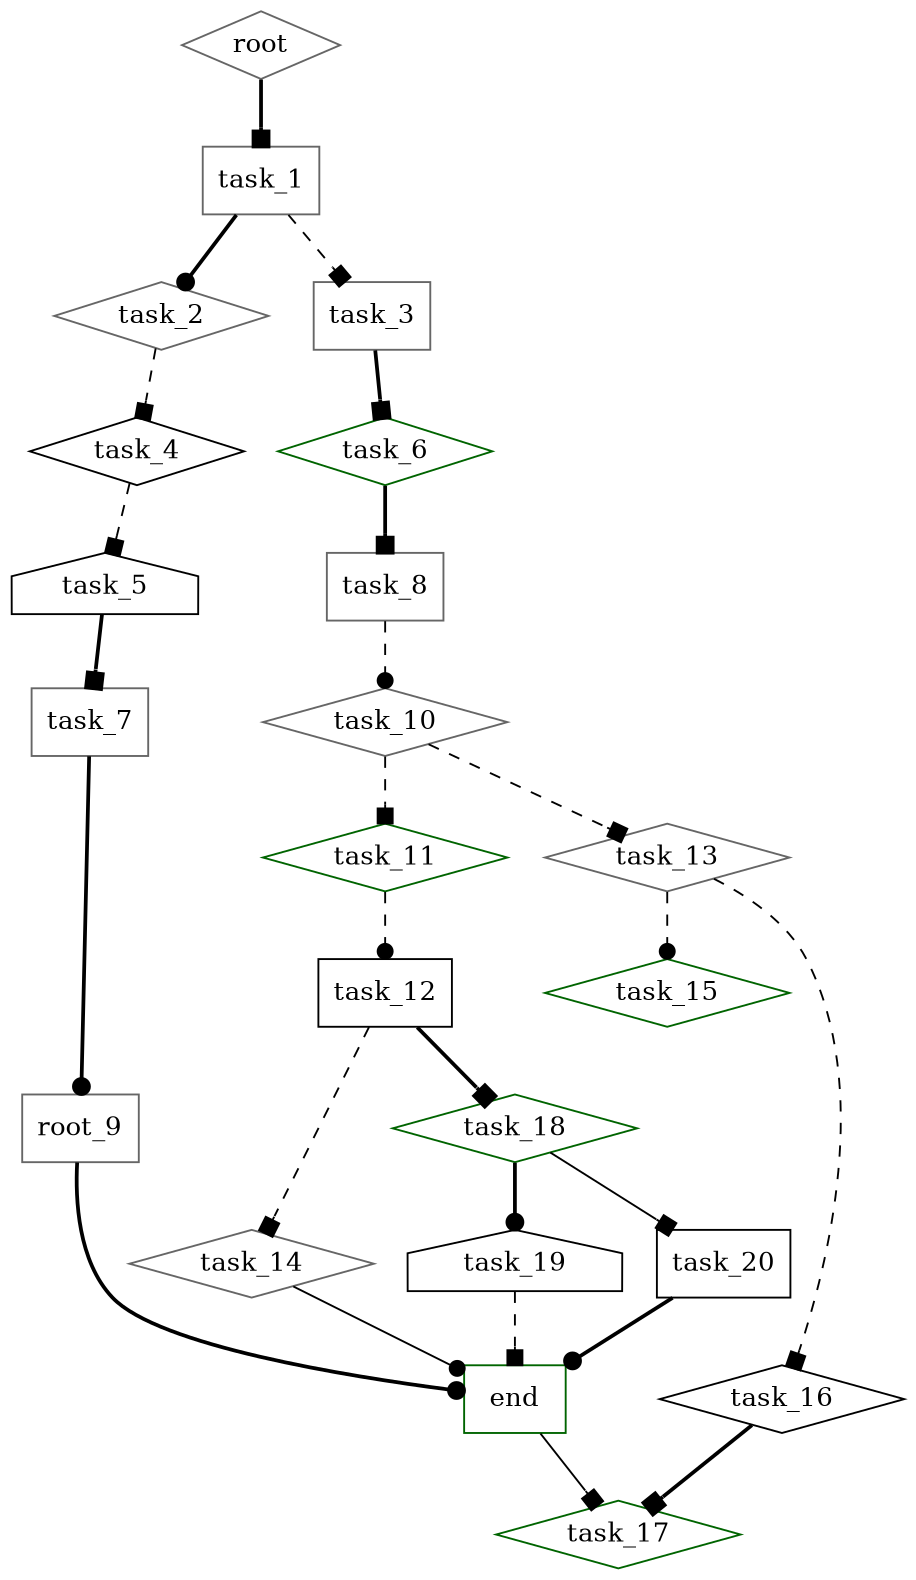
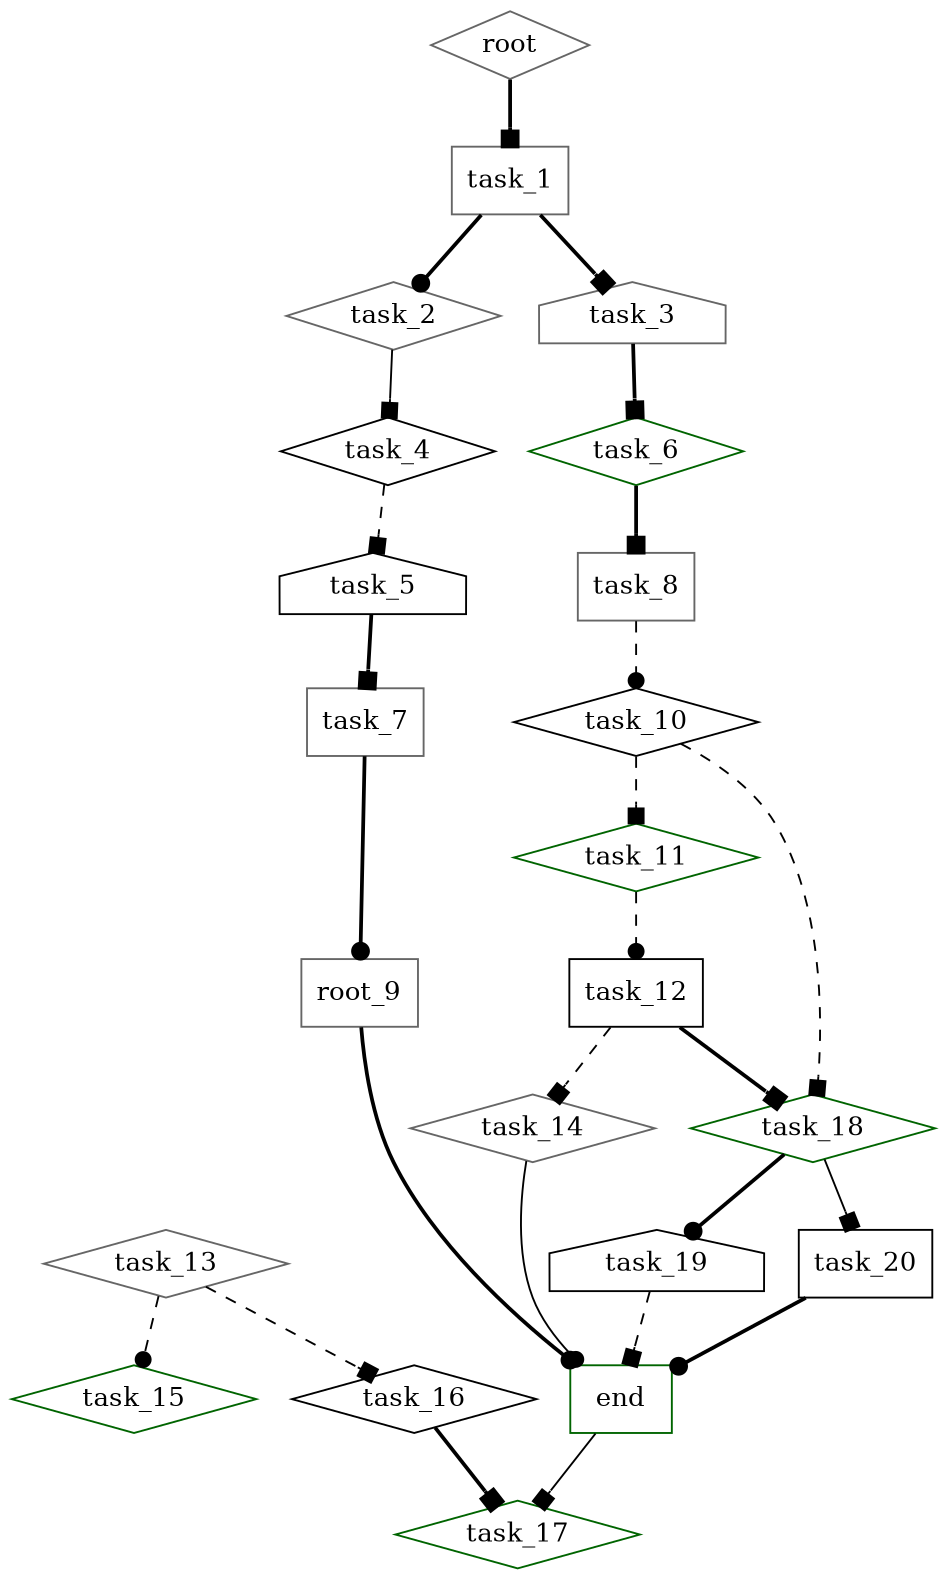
(311, 241) -> (568, 244)
(372, 316) -> (632, 316)
(151, 374) -> (391, 374)
(385, 722) -> (636, 722)
(518, 786) -> (802, 886)
